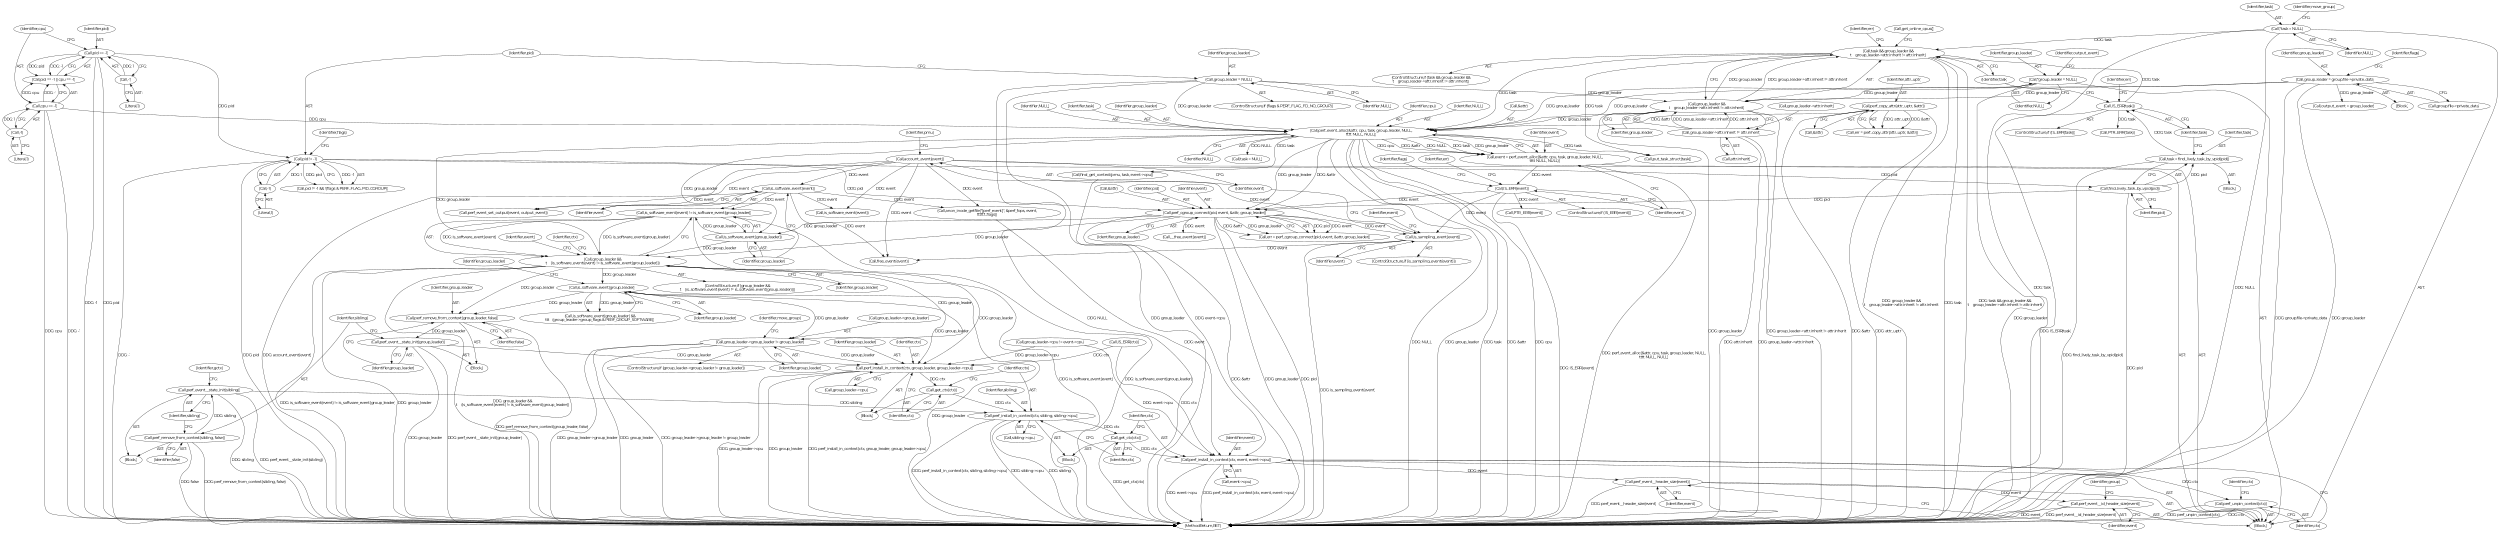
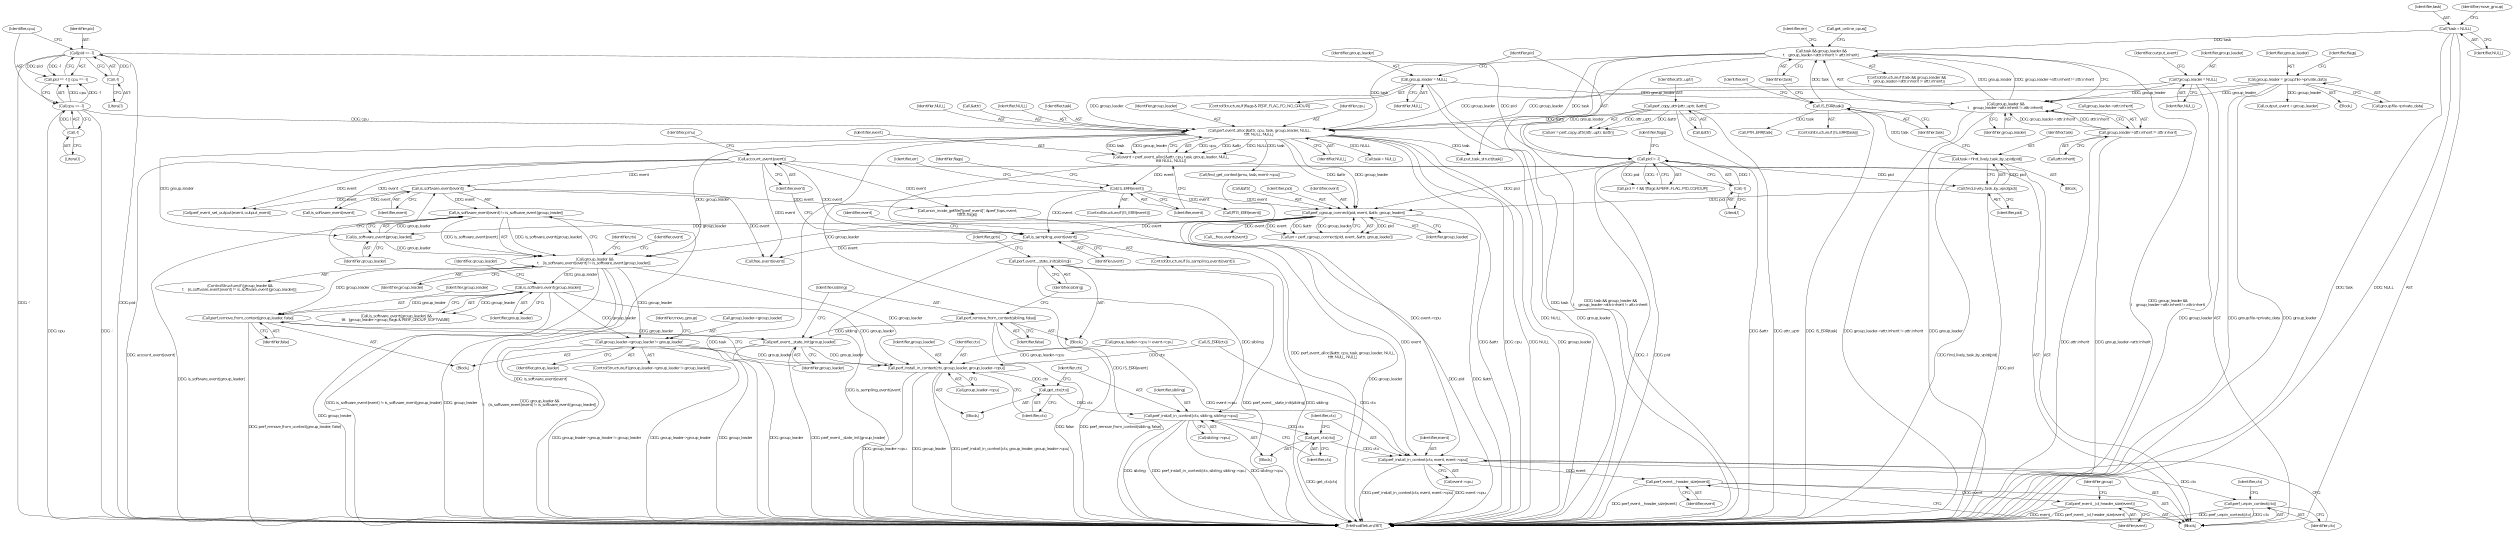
(1857, 120) -> none
(211, 419) -> (885, 326)
